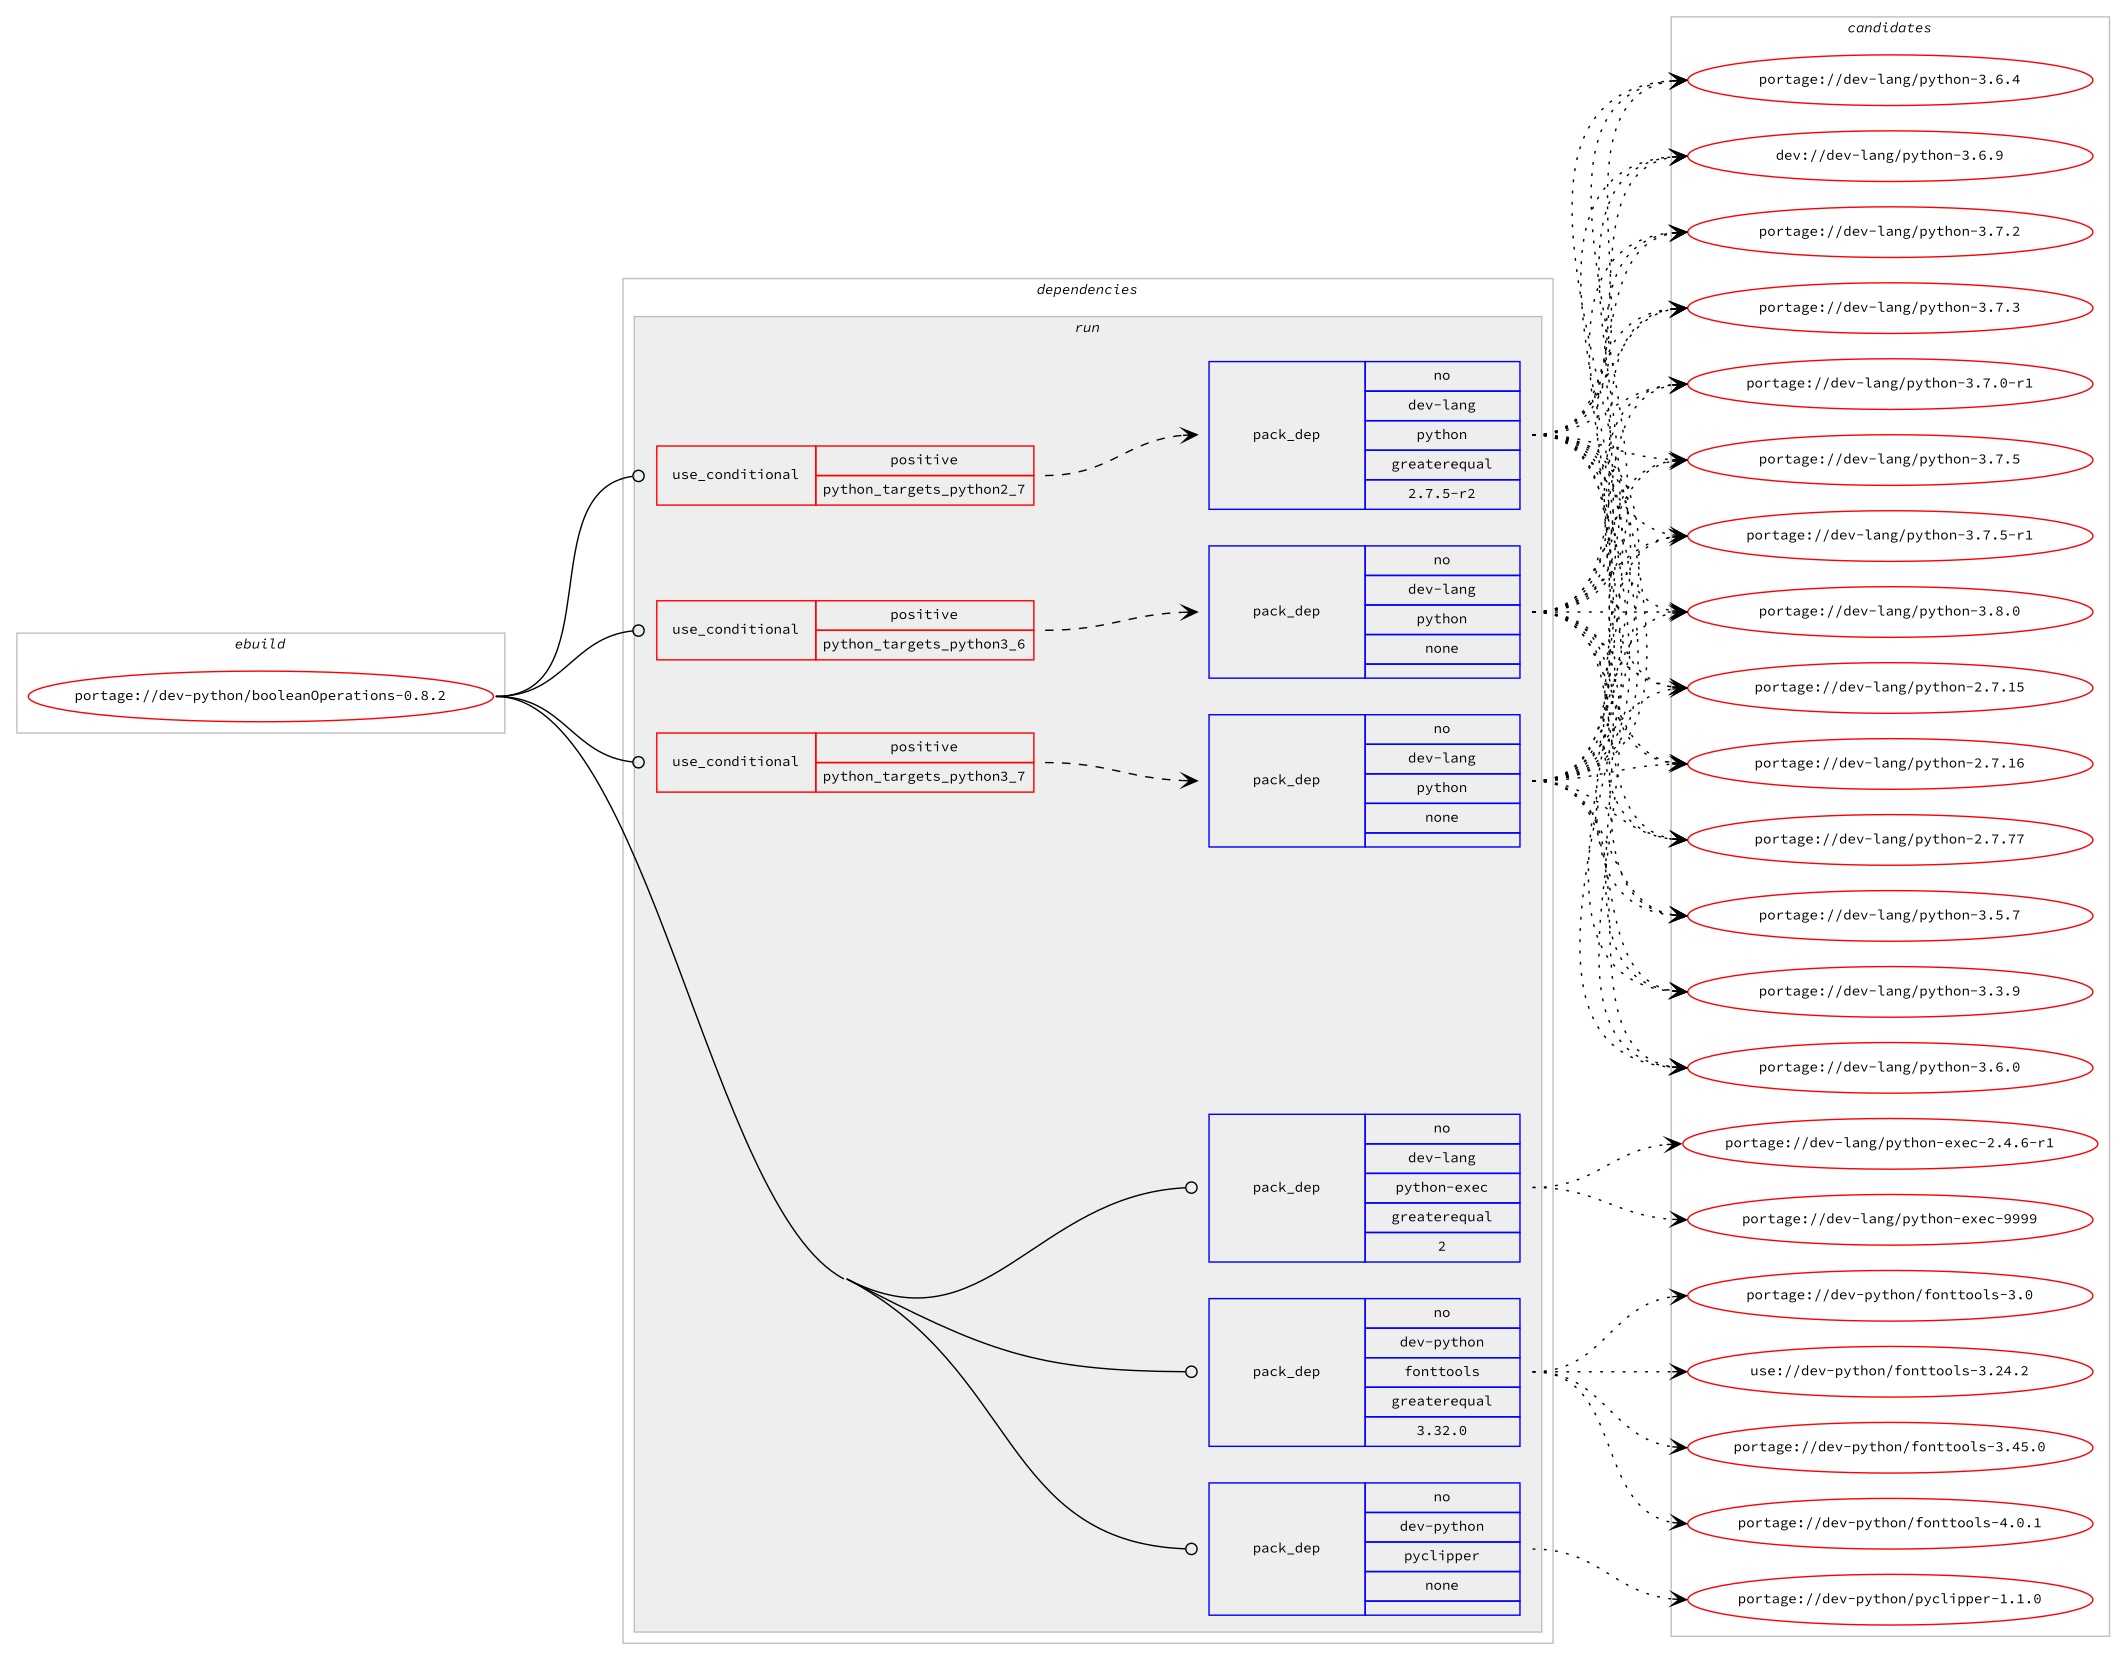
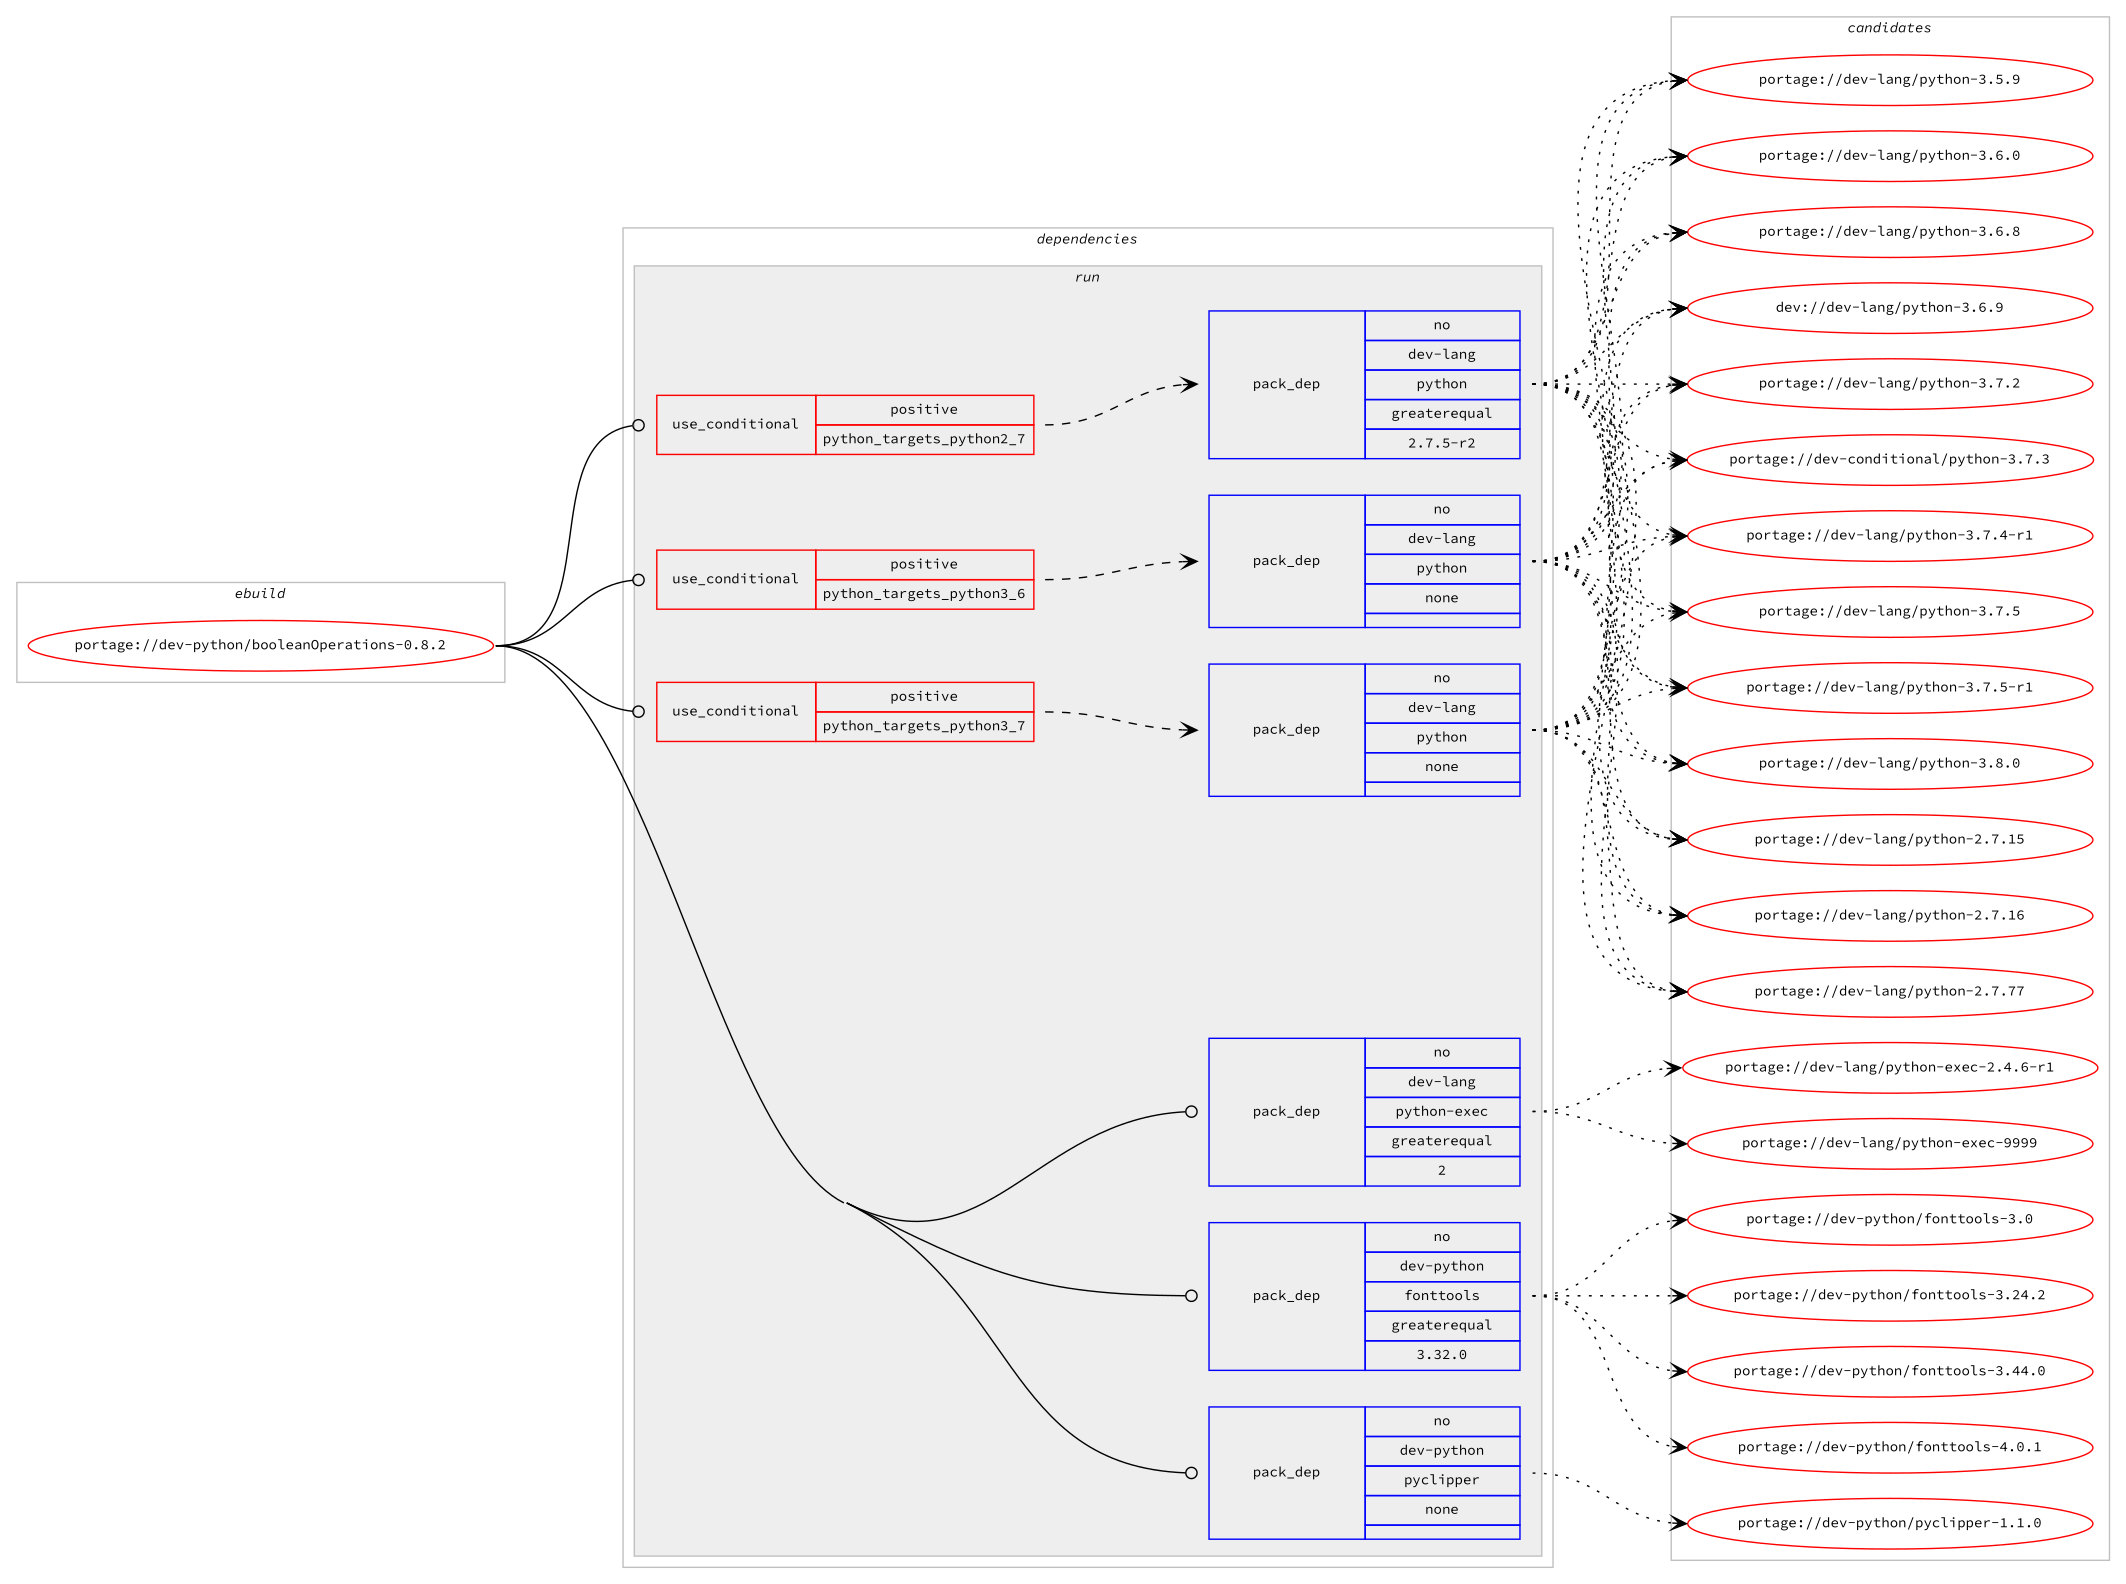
(1890, 80) -> (1890, 232)
(1890, 308) -> (1890, 460)
(1890, 384) -> (1890, 536)
(1890, 916) -> none
(1890, 992) -> (1890, 80)
(1890, 1372) -> (1890, 1296)
(1890, 1448) -> (1890, 1372)
